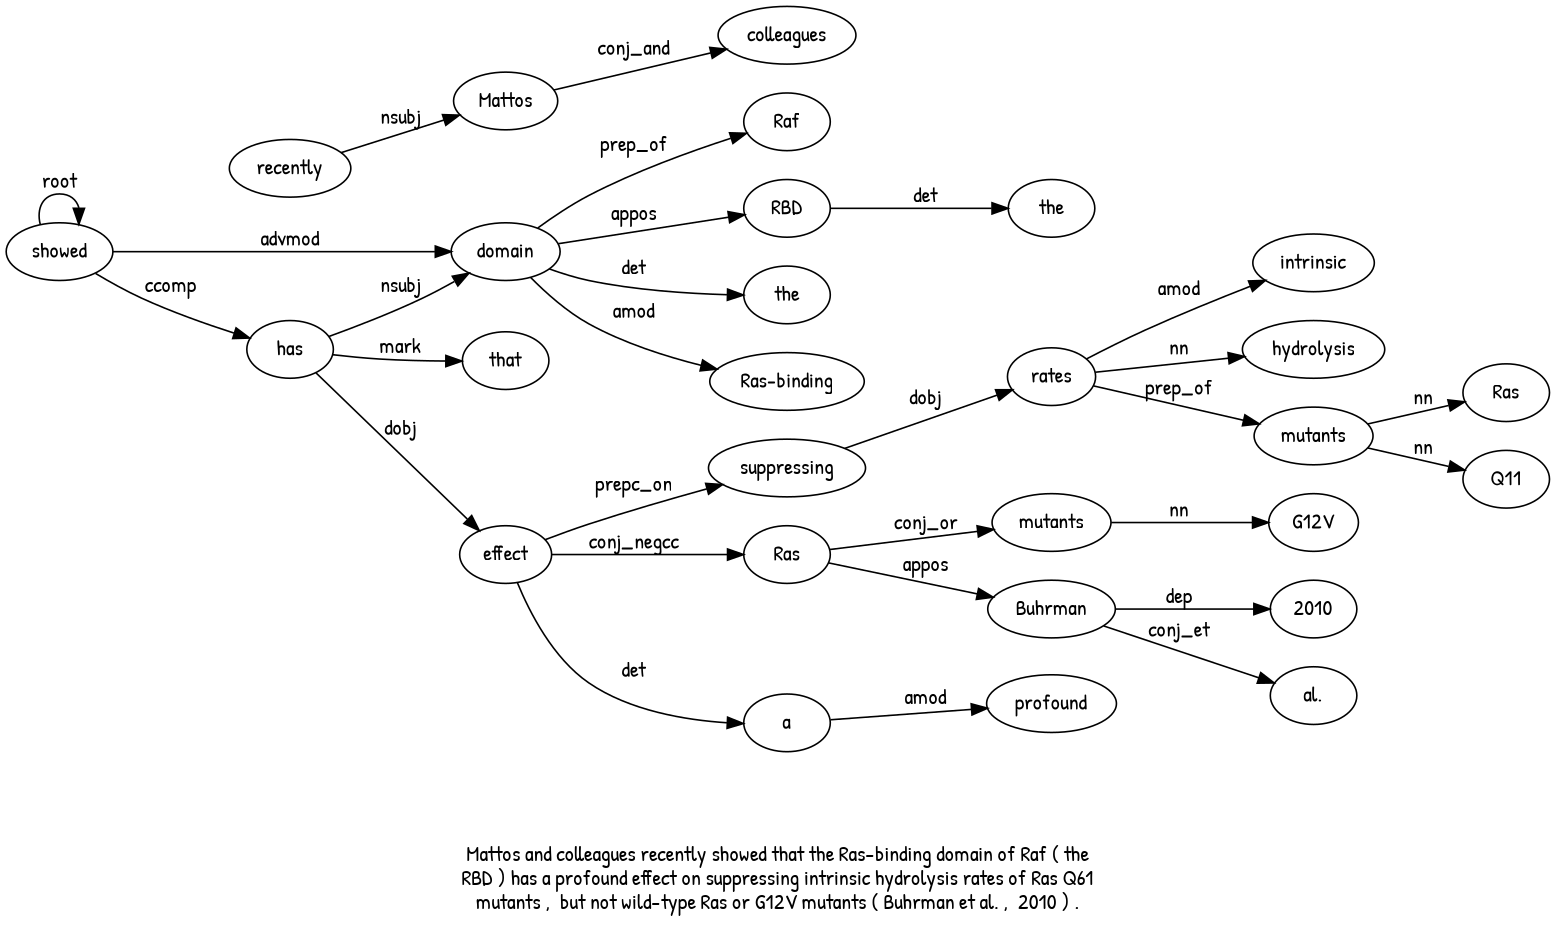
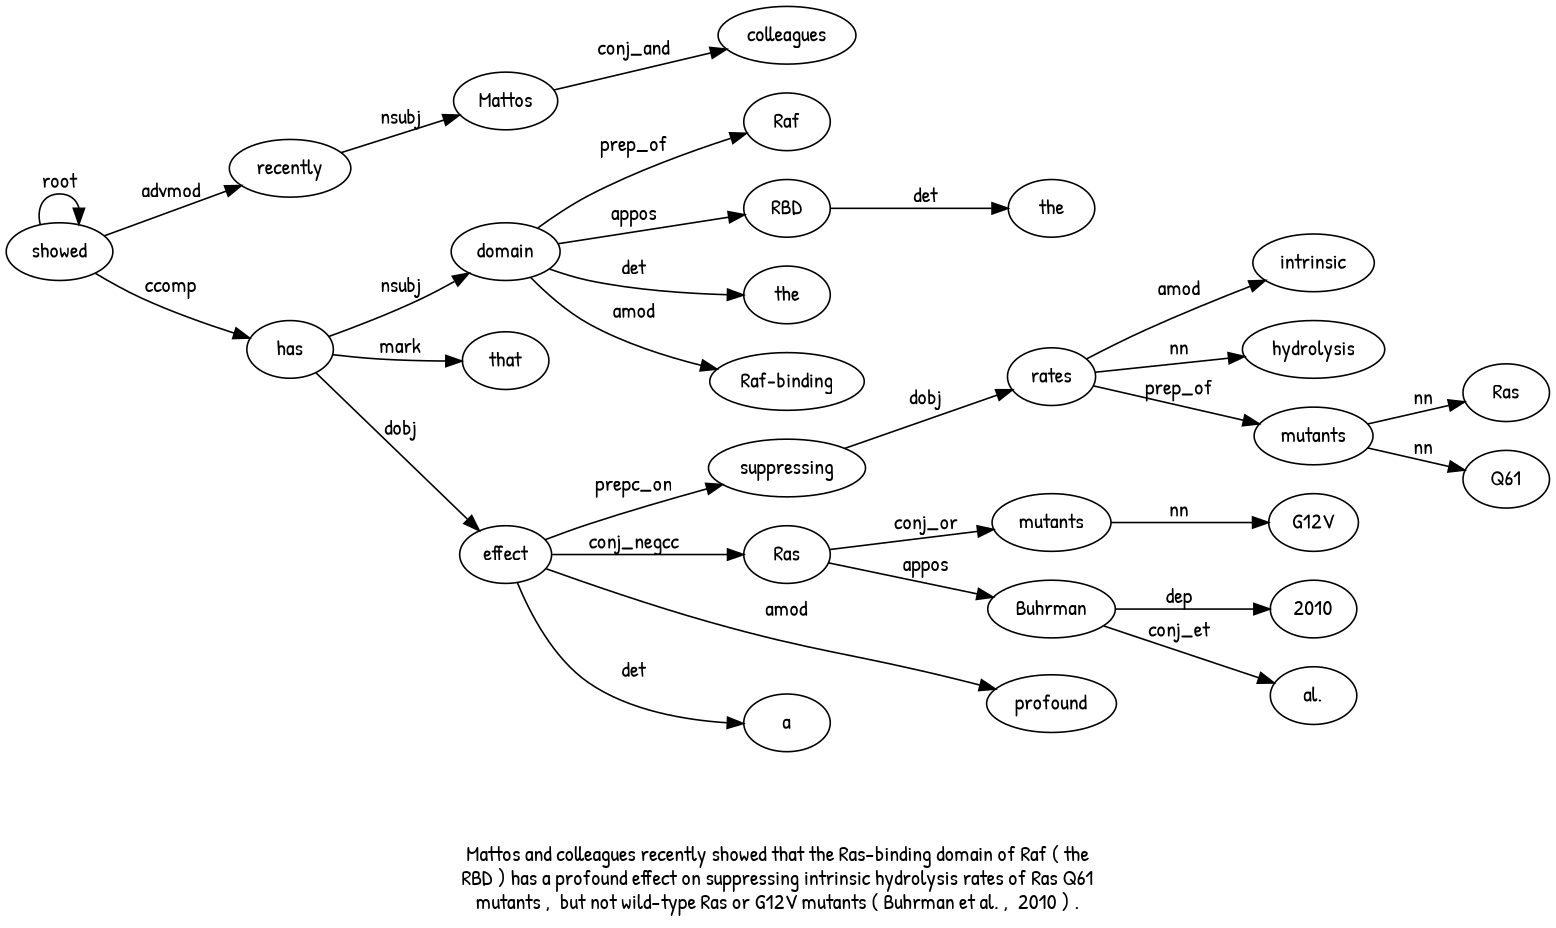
(274, 252) -> (165, 213)
(787, 381) -> (787, 381)
(1506, 479) -> (1506, 479)
(901, 715) -> (761, 636)
